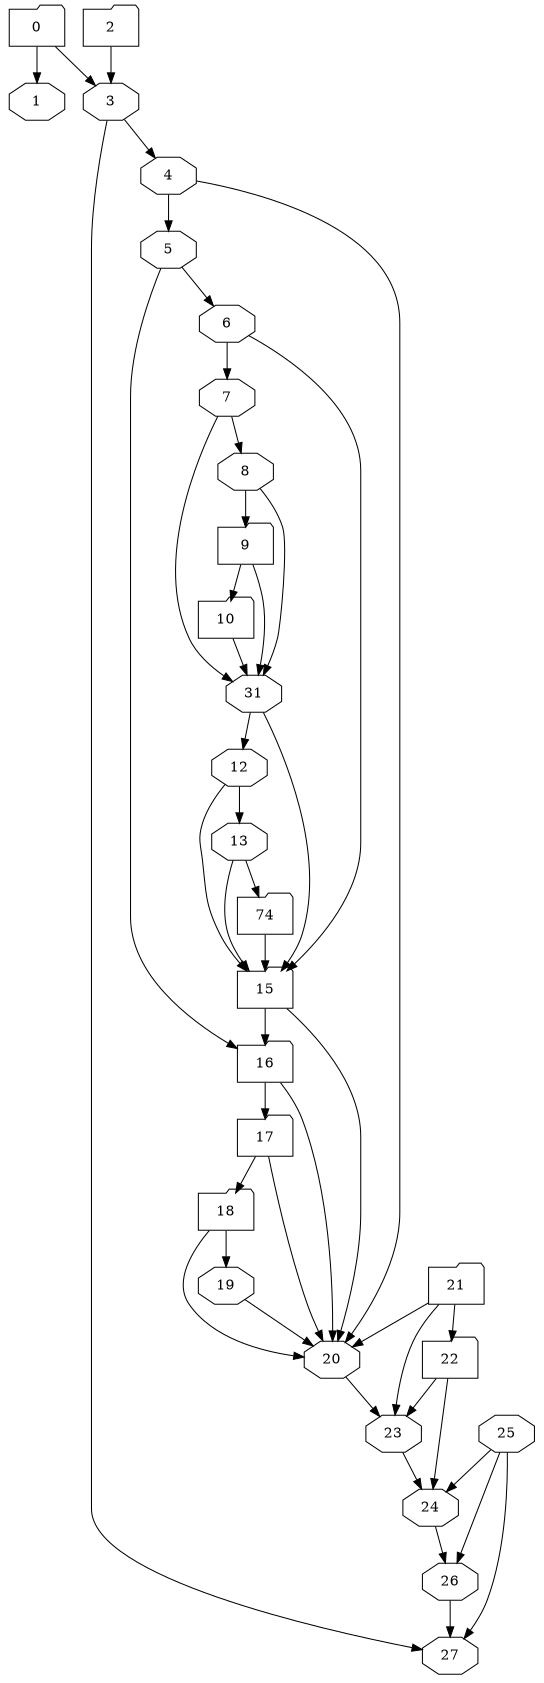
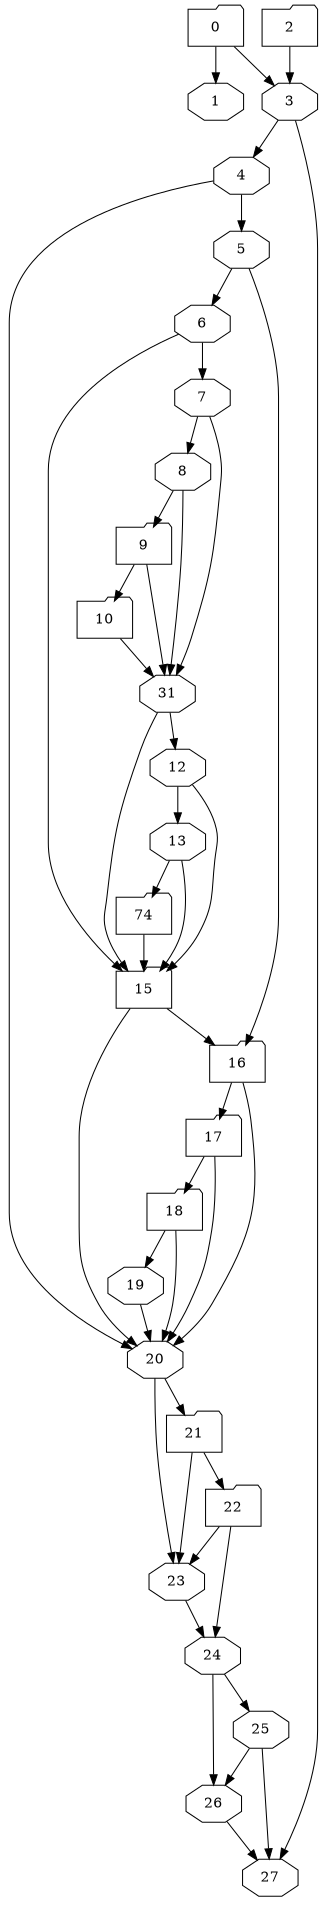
(395, 1322) -> (172, 1392)
(472, 1467) -> (234, 1688)
